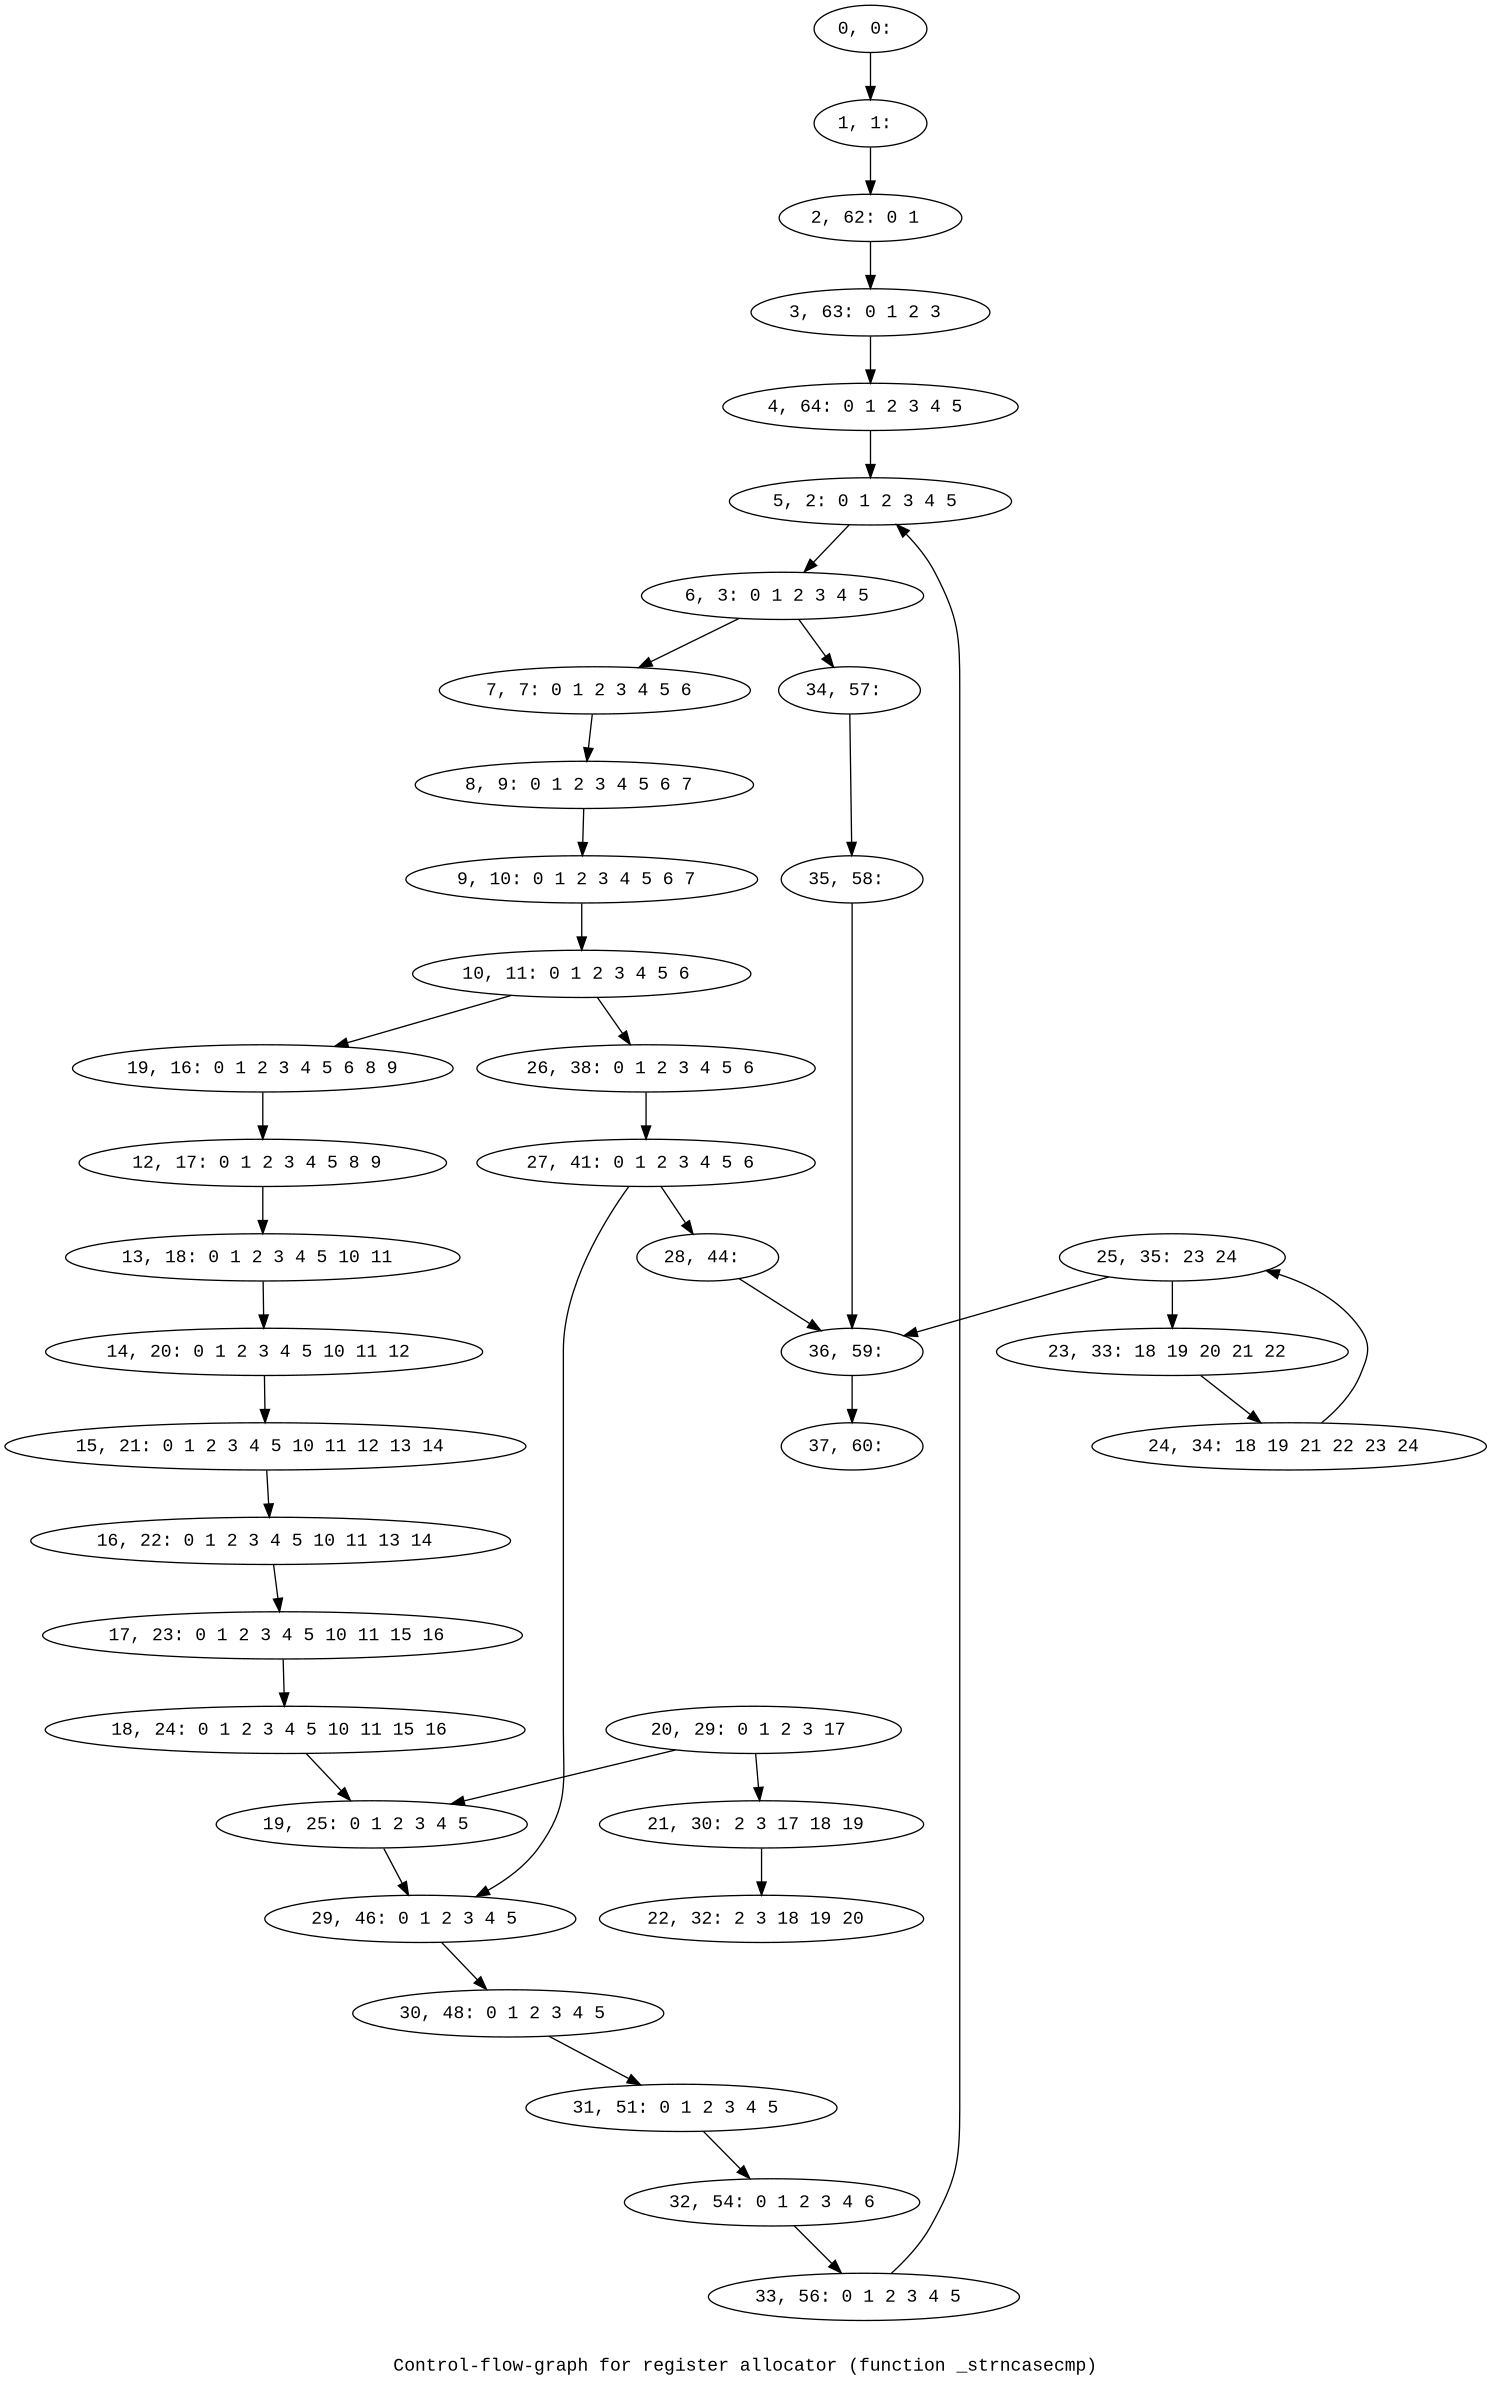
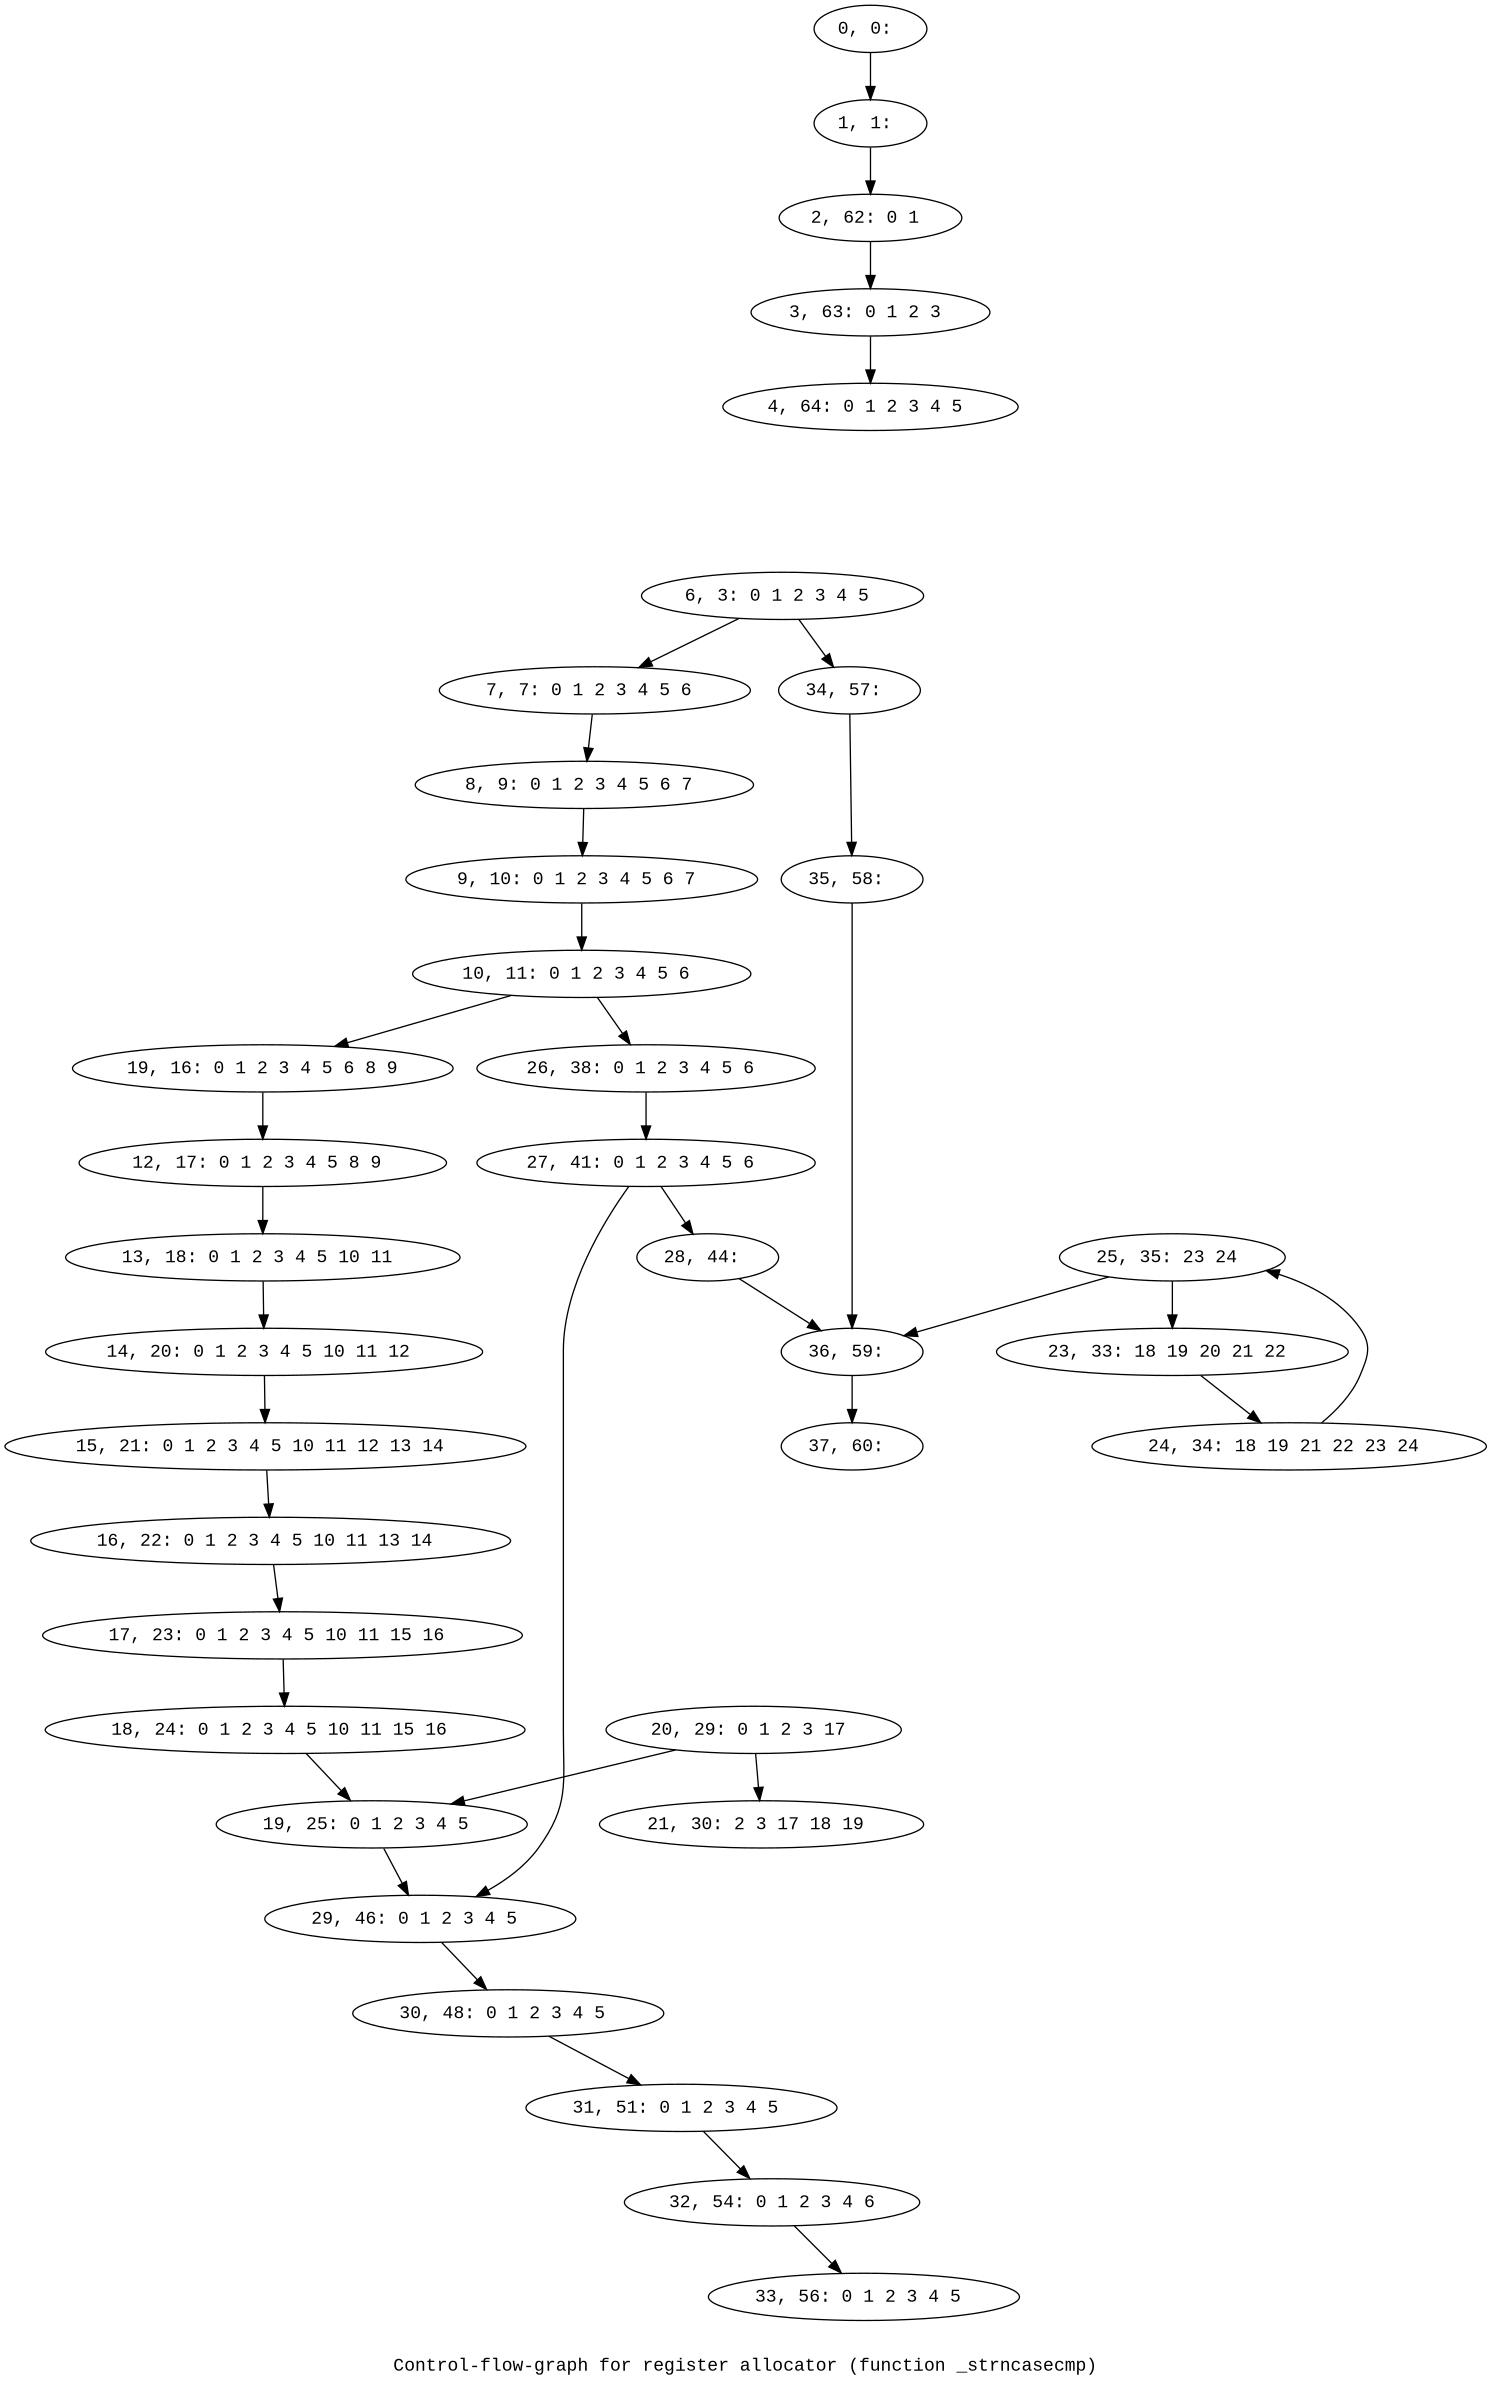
(870, 501) -> none
(762, 1919) -> none
